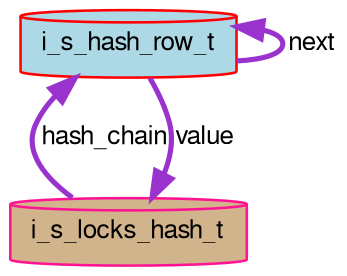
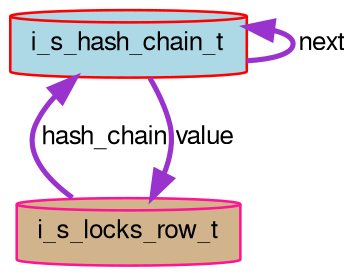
(129, 44) -> (129, 44)
(129, 232) -> (129, 232)
